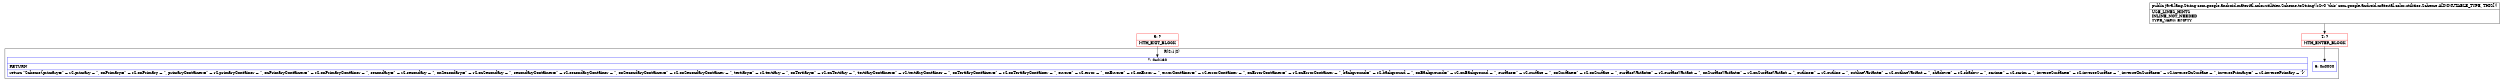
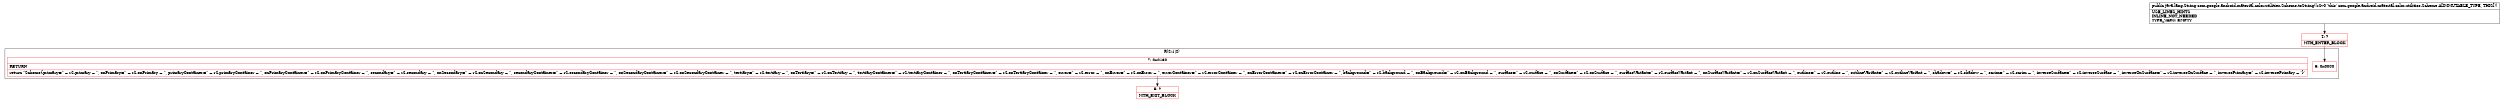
(1157, 50) -> (1157, 80)
(1157, 67) -> (1157, 67)
(2325, 67) -> (2325, 67)
